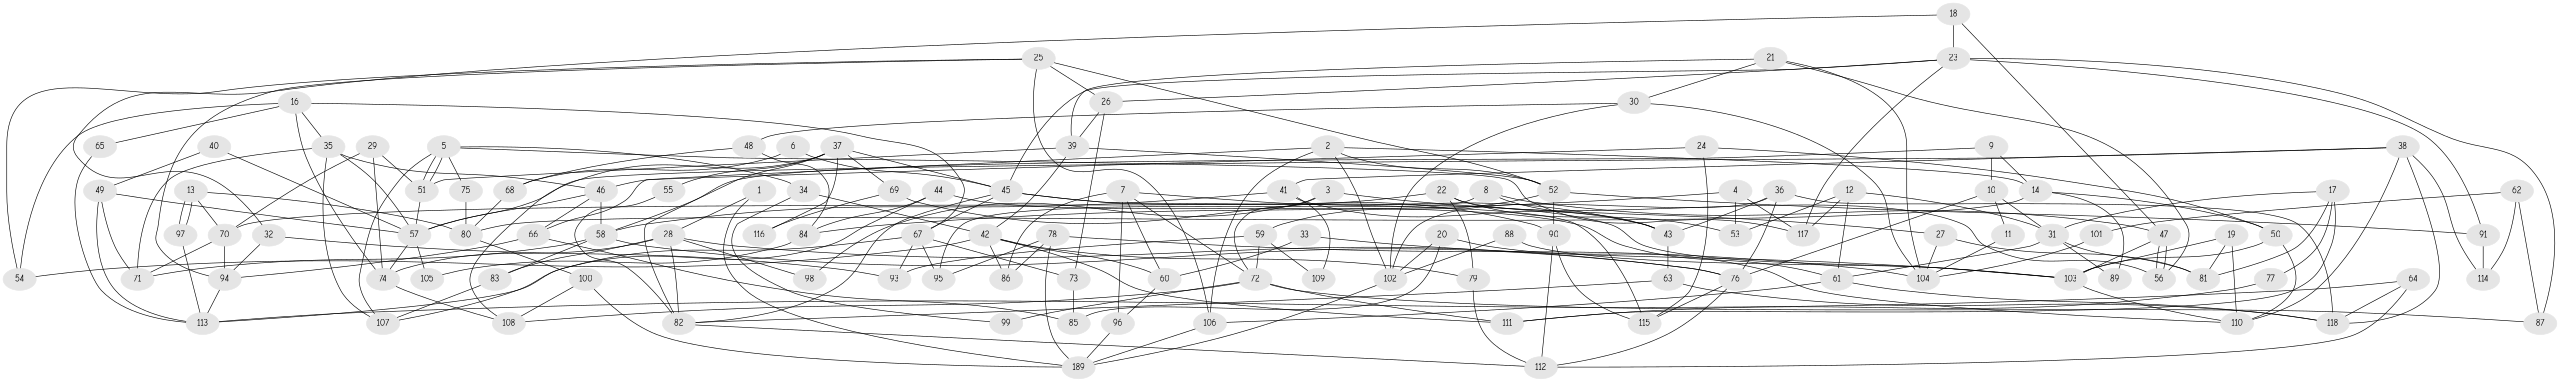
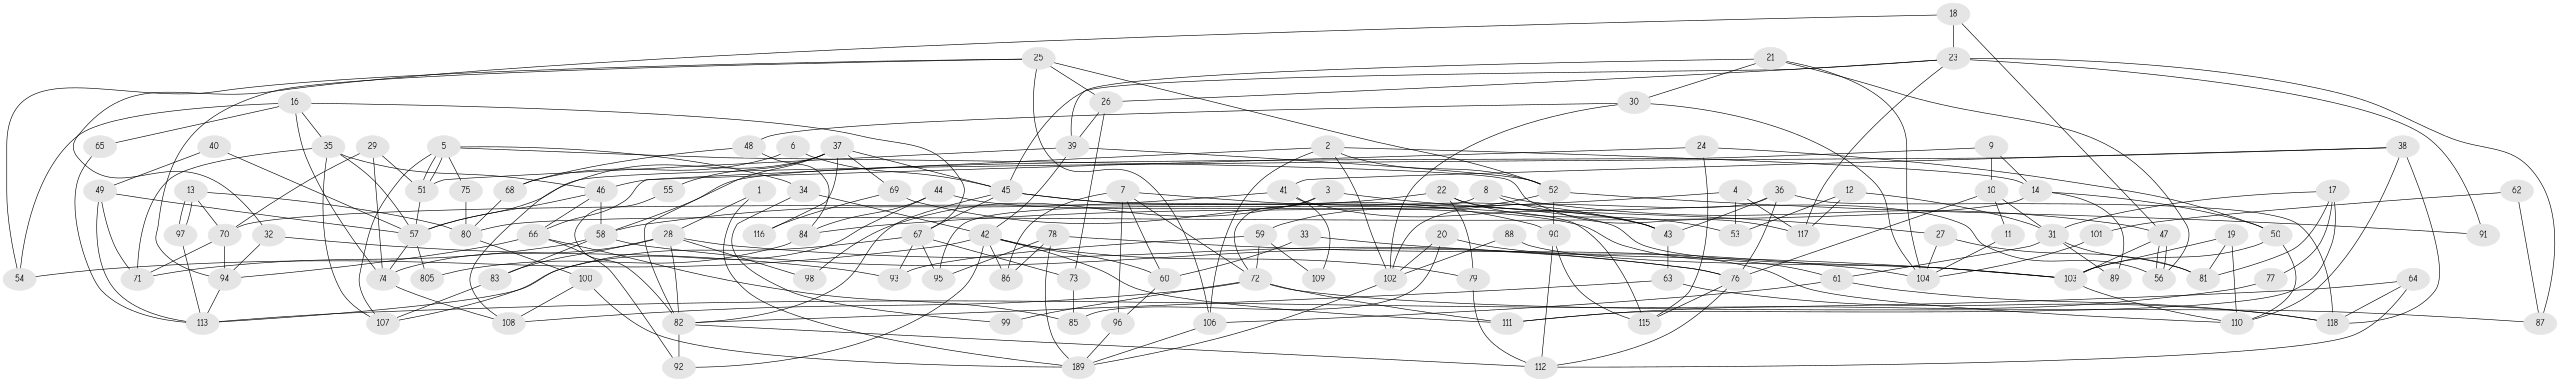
(1843, 235) -> none
(427, 279) -> (427, 279)
(2483, 279) -> none
none -> (679, 368)
